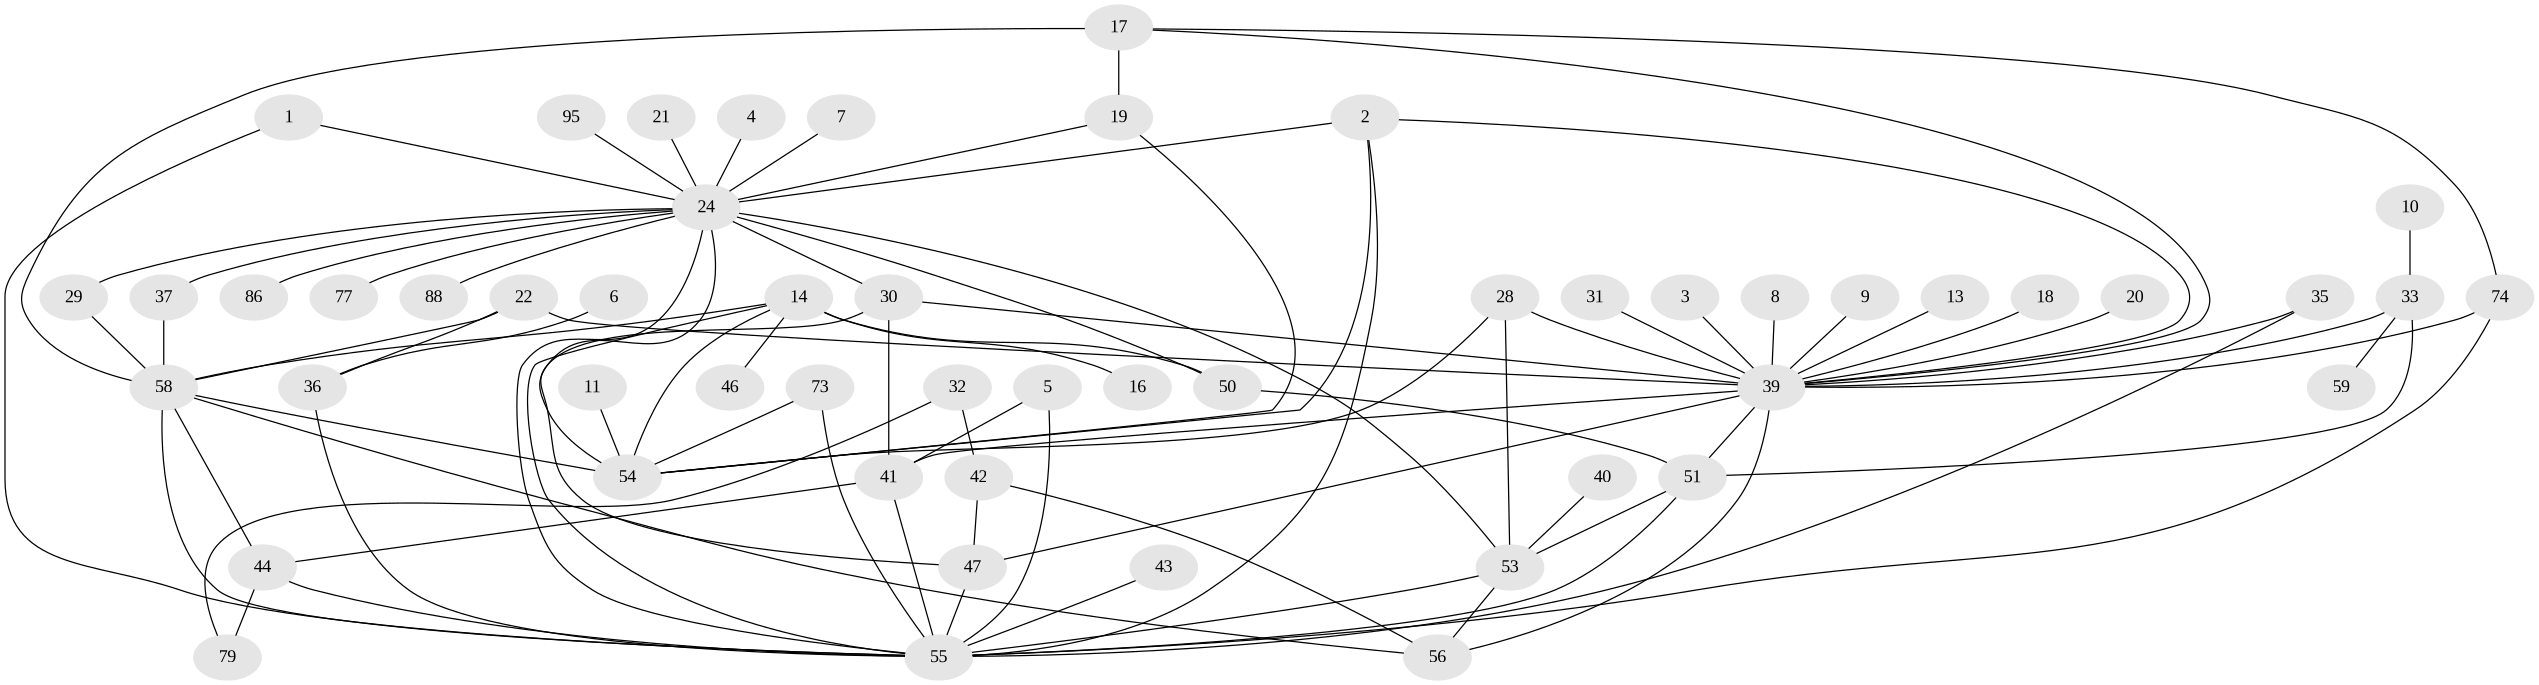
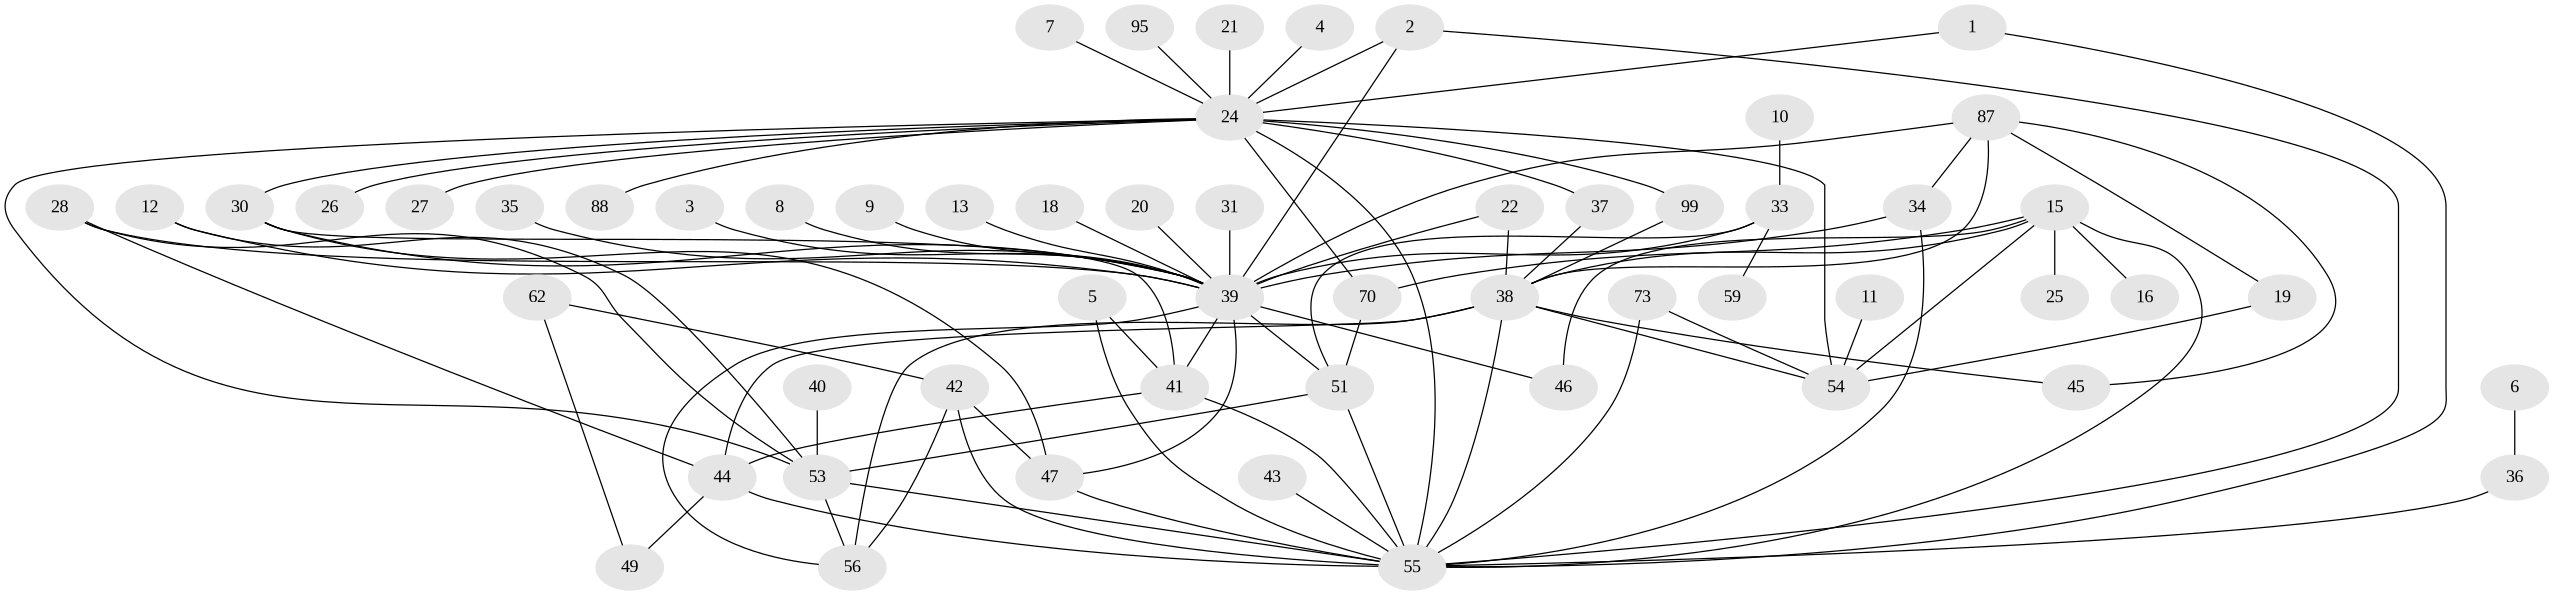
(1119, 28) -> (1986, 118)
(913, 162) -> none
none -> (150, 208)
(74, 298) -> (1690, 208)
(254, 298) -> (330, 208)
(344, 298) -> (420, 208)
(799, 298) -> (2055, 208)
none -> (2055, 298)
(2500, 298) -> (1917, 208)
none -> (1396, 342)
(419, 344) -> none
(164, 388) -> (1505, 298)
(958, 388) -> (537, 298)
(1228, 388) -> (1367, 298)
none -> (2076, 388)
(1286, 411) -> none
(1156, 441) -> (388, 347)
(1690, 566) -> (1137, 541)
(228, 658) -> (630, 568)
